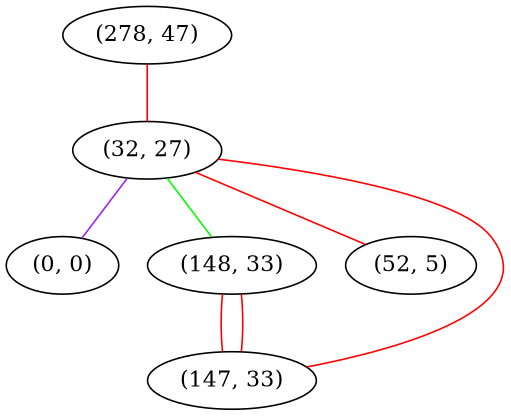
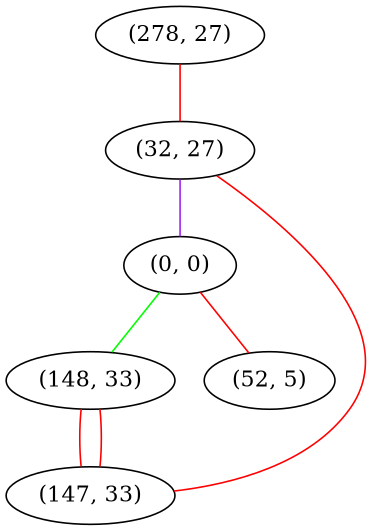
(147, 35) -> (180, 35)
(189, 208) -> (136, 322)
(281, 208) -> (225, 323)
